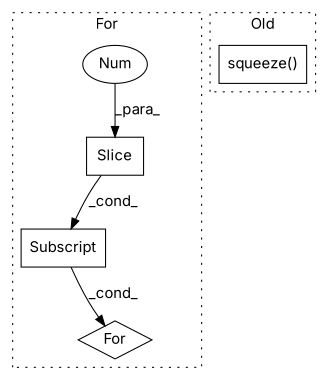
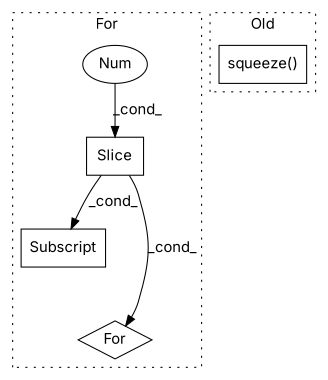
(138, 110) -> (138, 110)
(84, 293) -> (148, 246)
